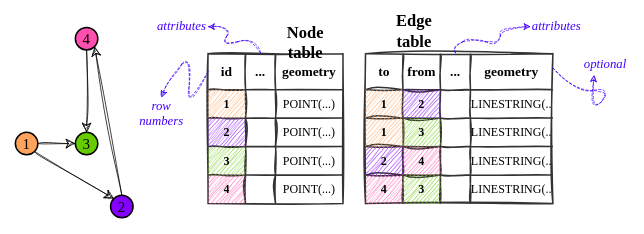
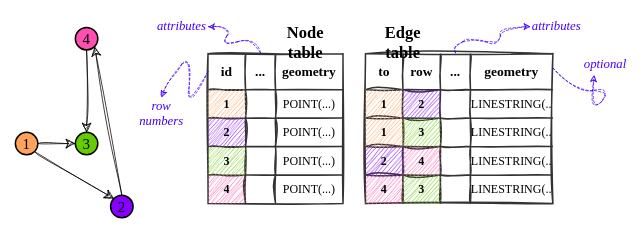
(414, 31) -> (403, 42)
(422, 72) -> (422, 72)
